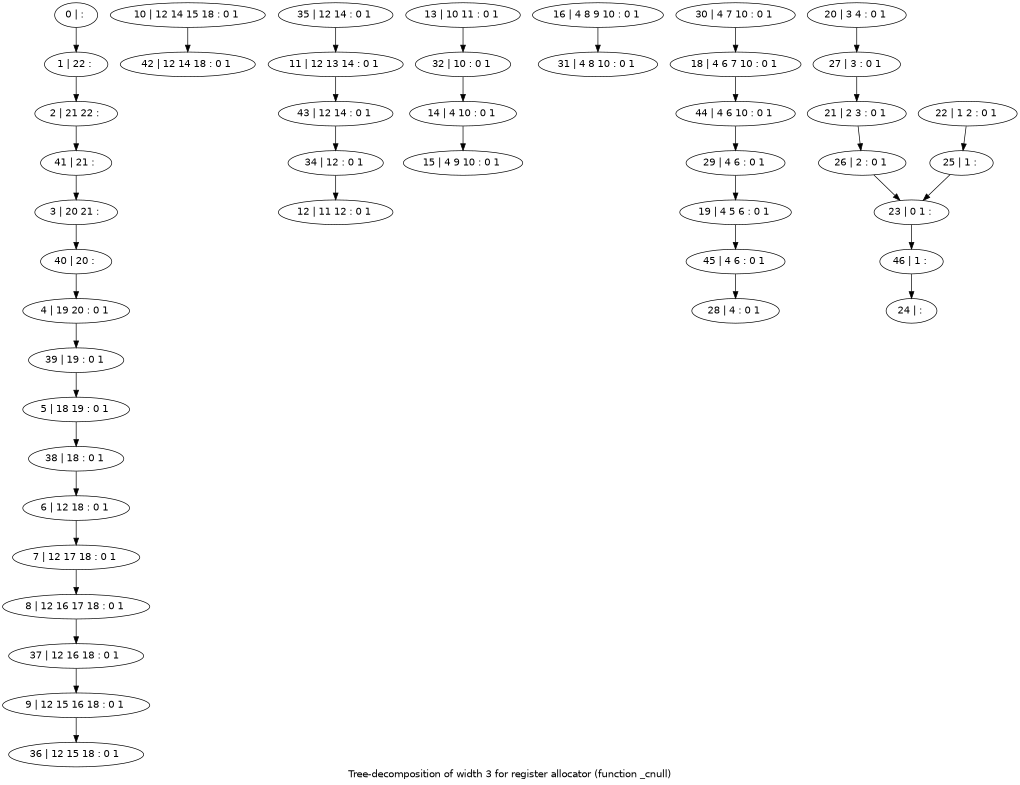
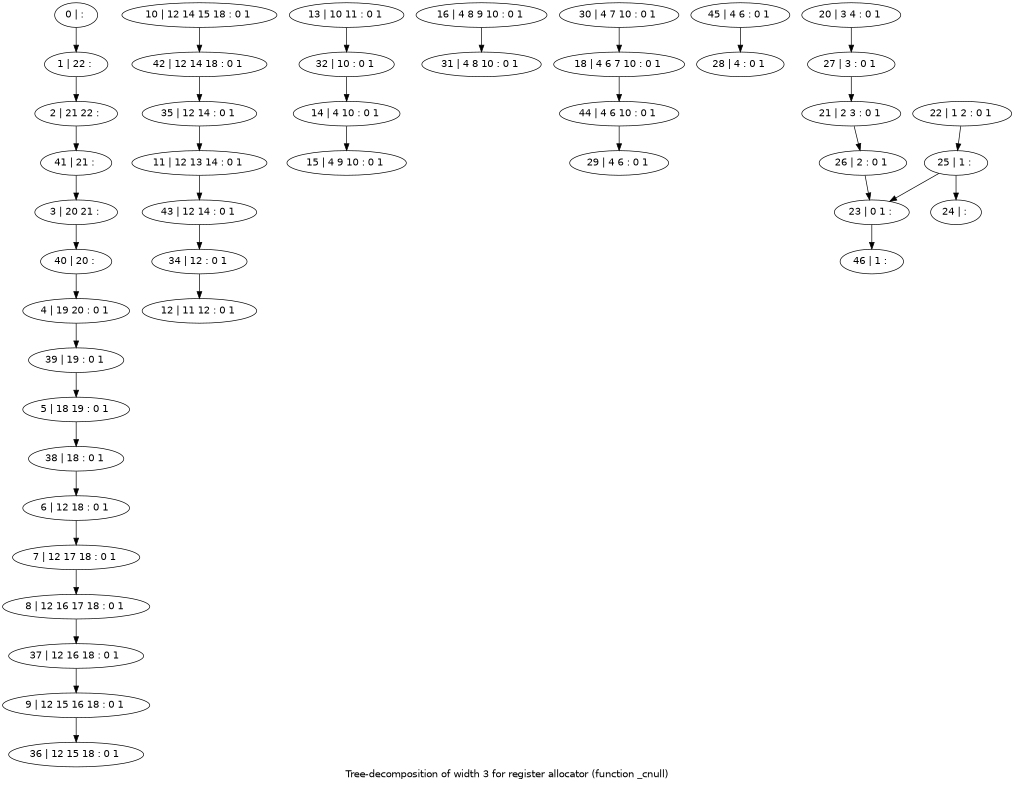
none -> (199, 86)
(736, 212) -> none
(912, 283) -> (956, 184)
